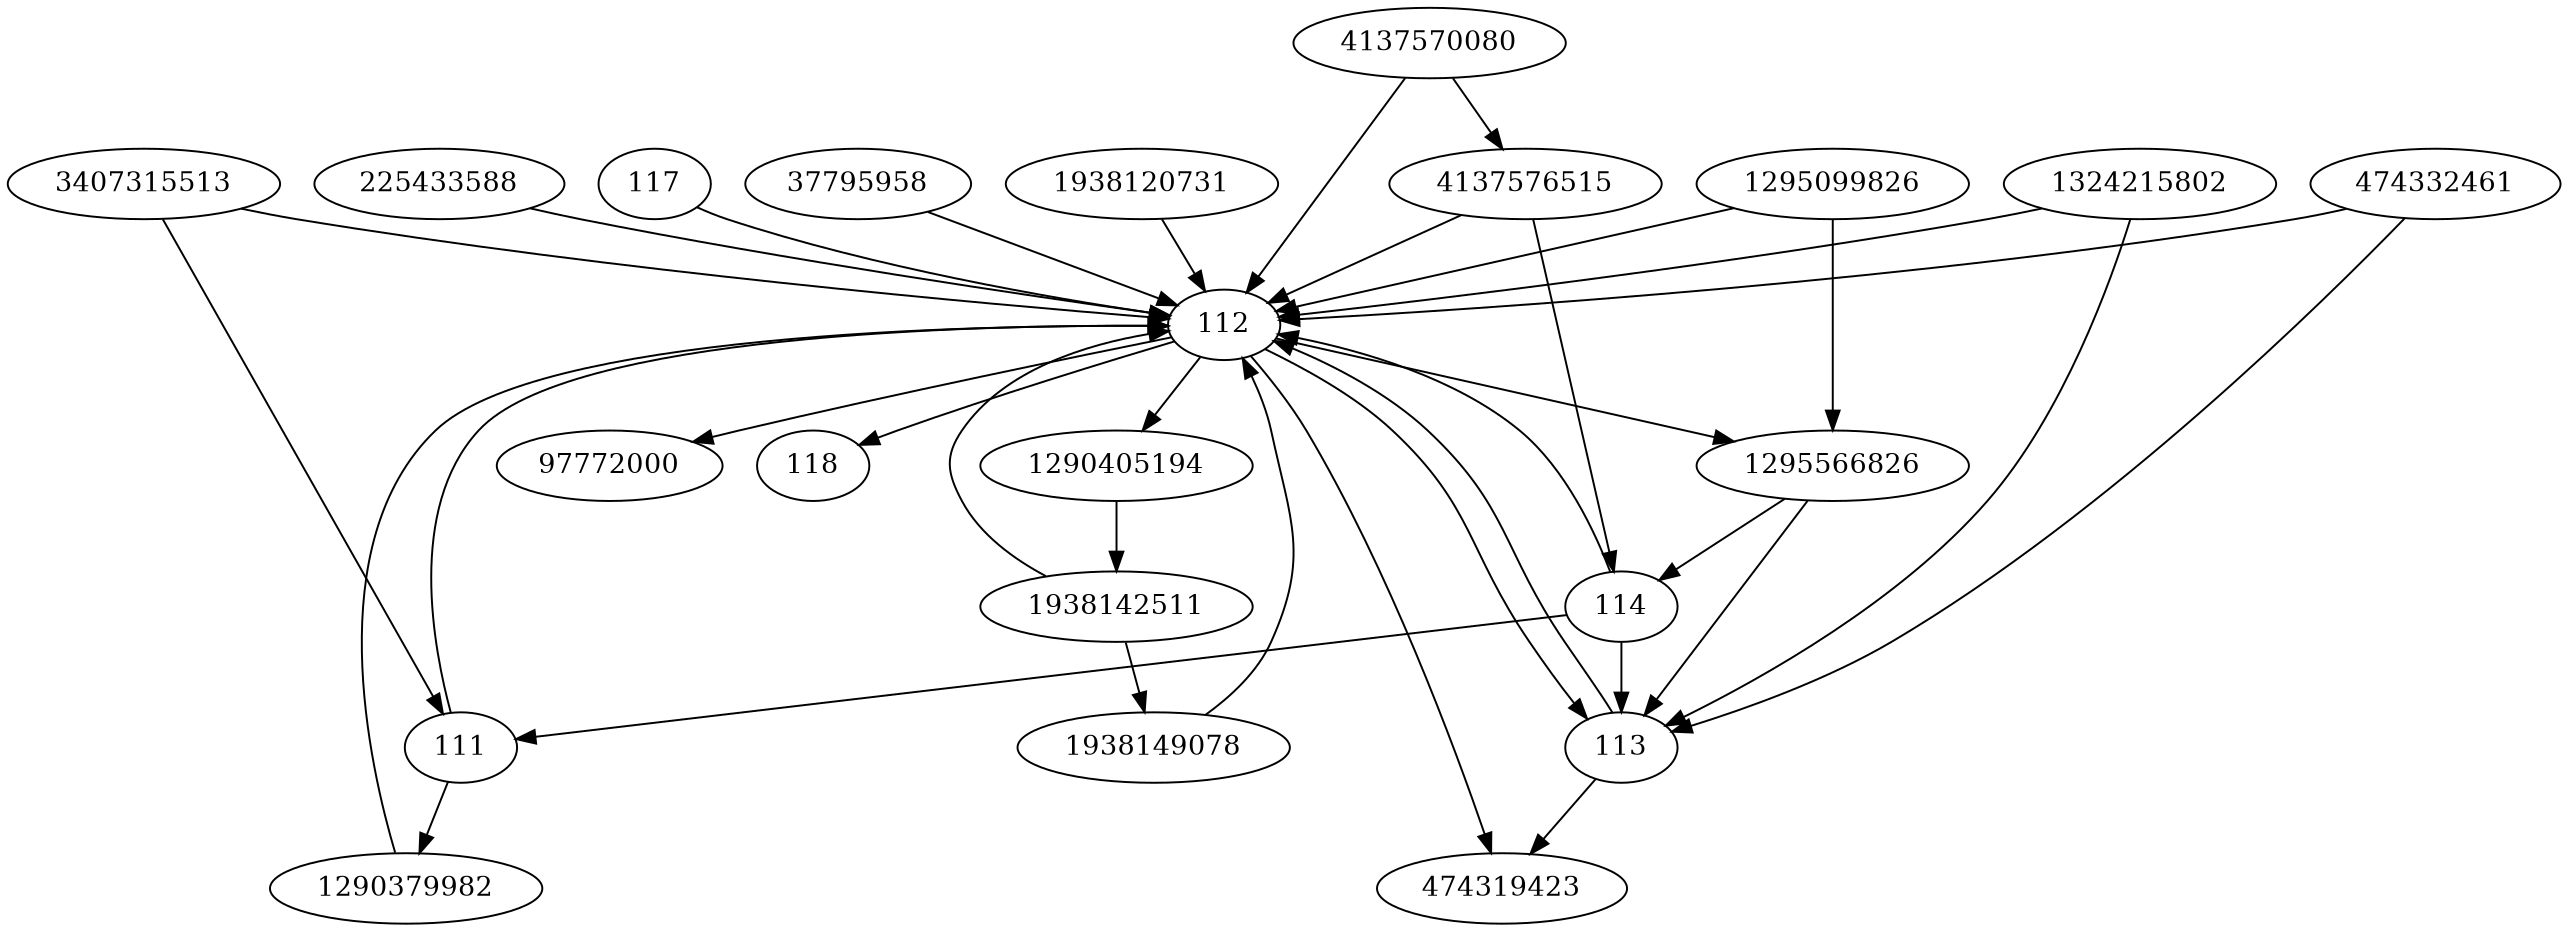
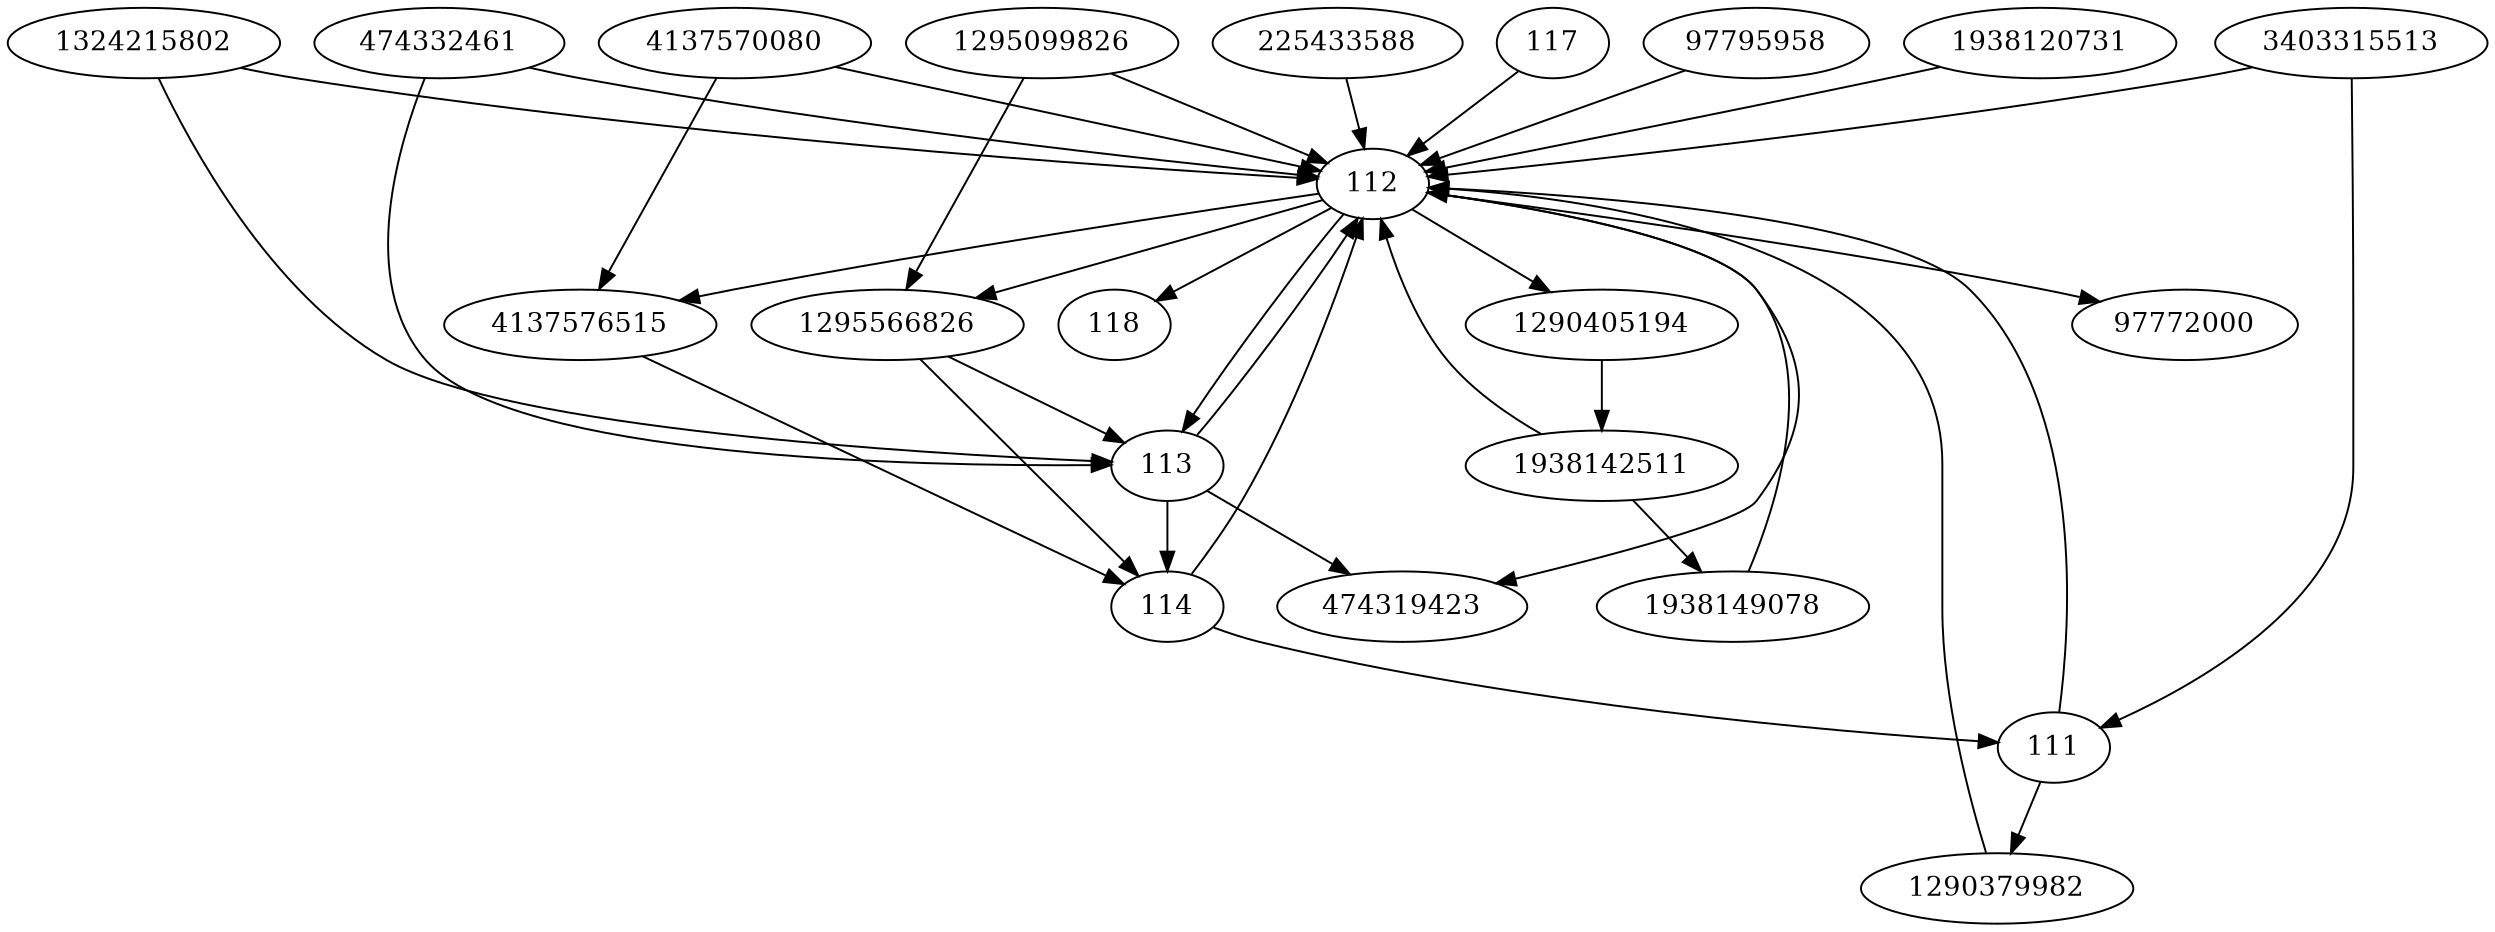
(144, 184) -> (2351, 43)
(858, 184) -> (1756, 43)
(1374, 255) -> (1008, 242)
(1621, 668) -> (1167, 527)
